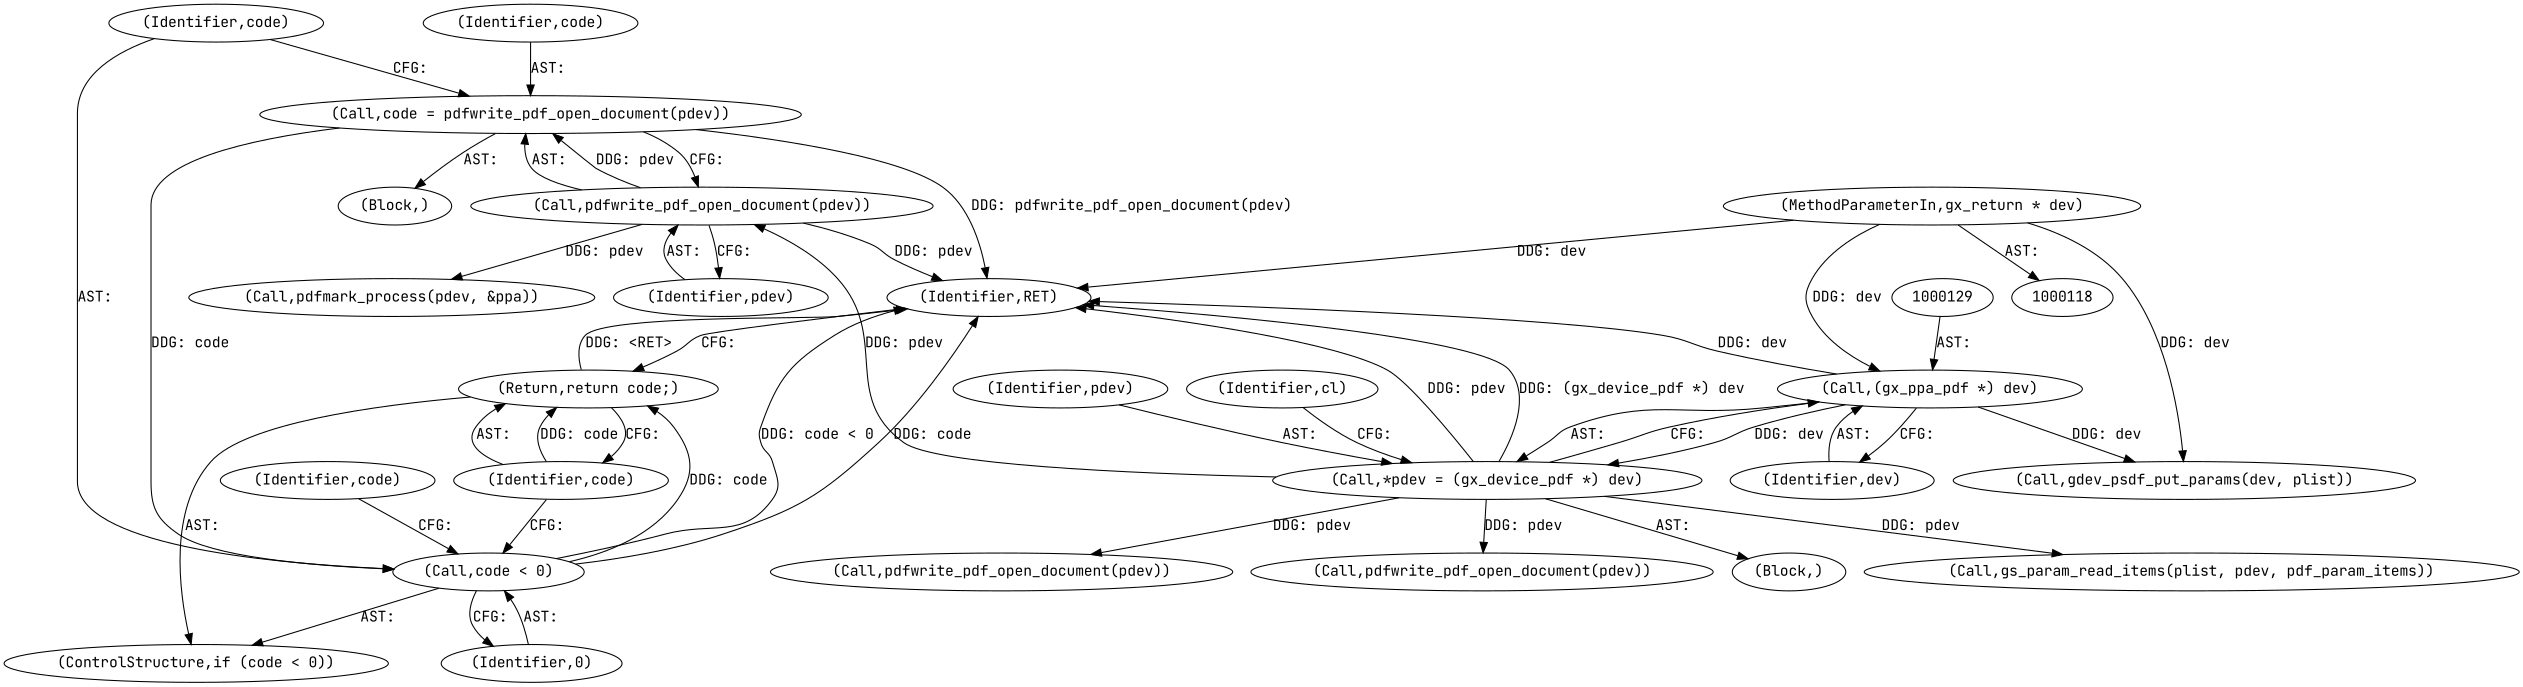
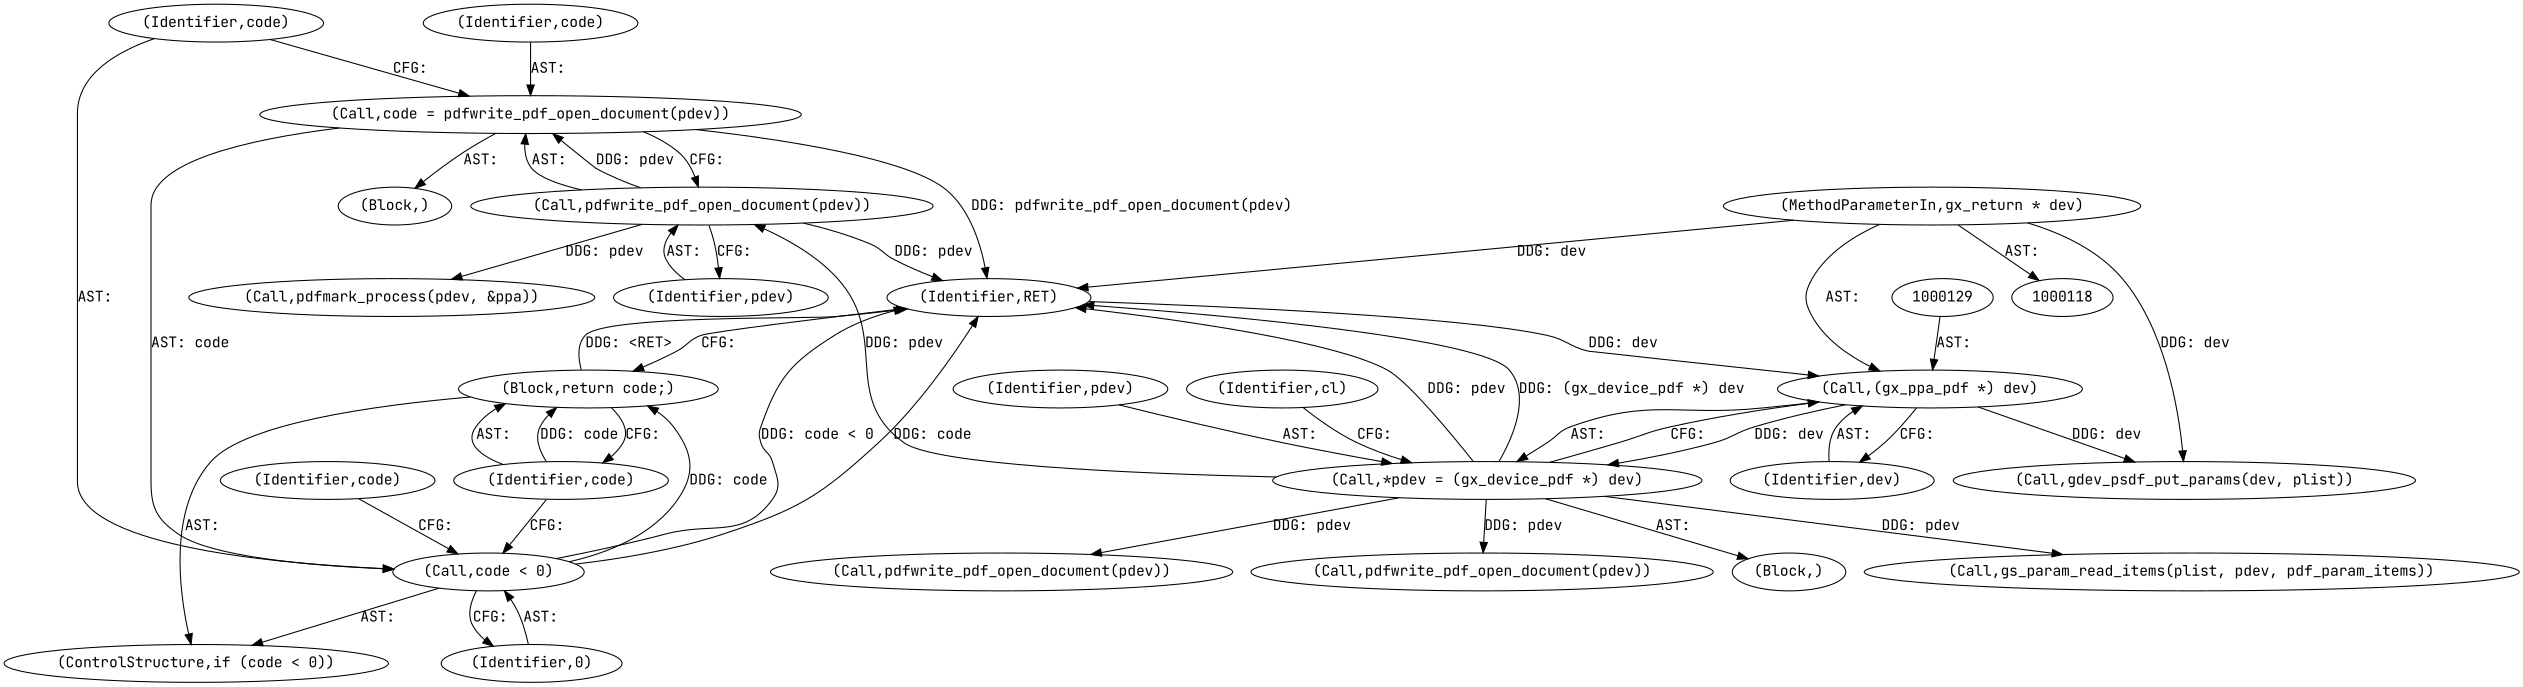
(1847, 298) -> (1847, 298)
(1470, 318) -> (1451, 322)
(190, 343) -> (190, 343)
(588, 389) -> (588, 389)
